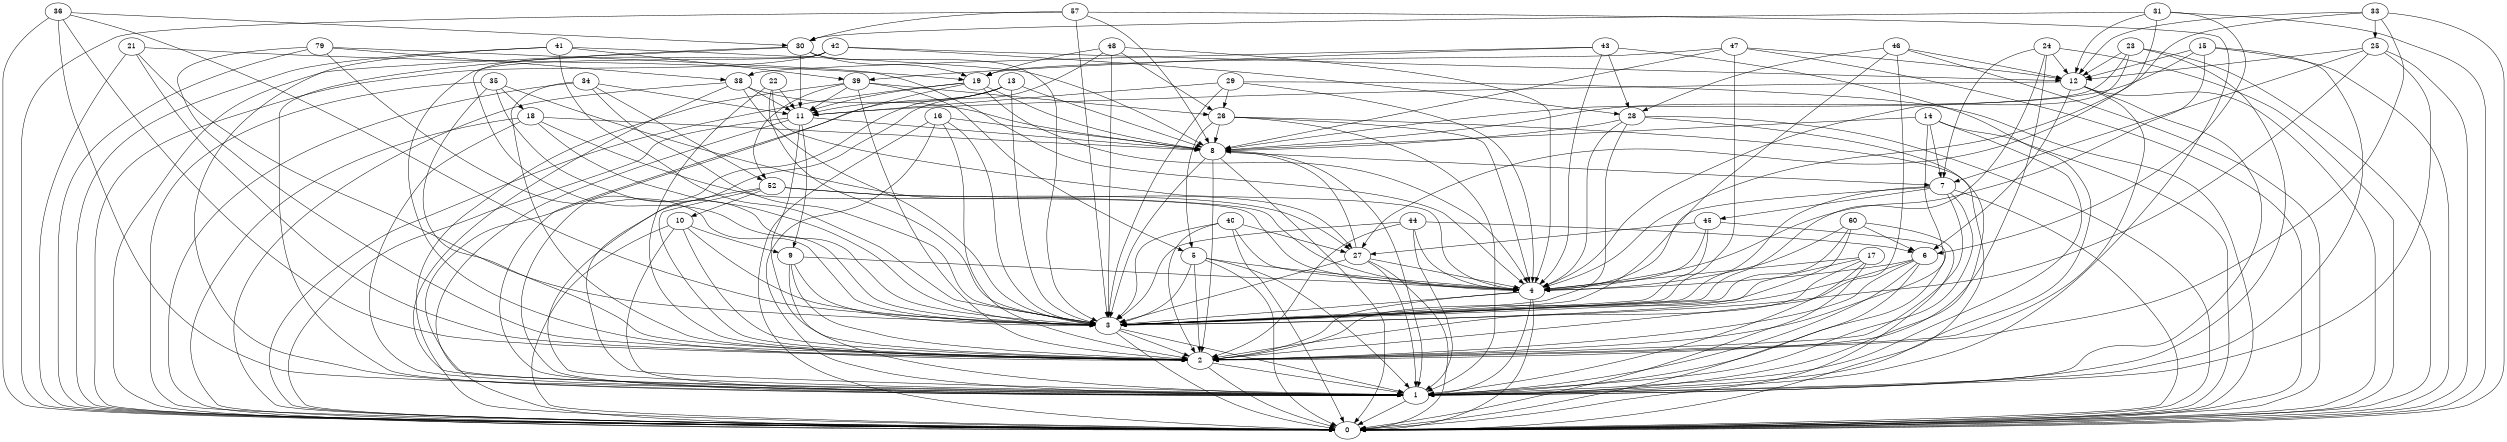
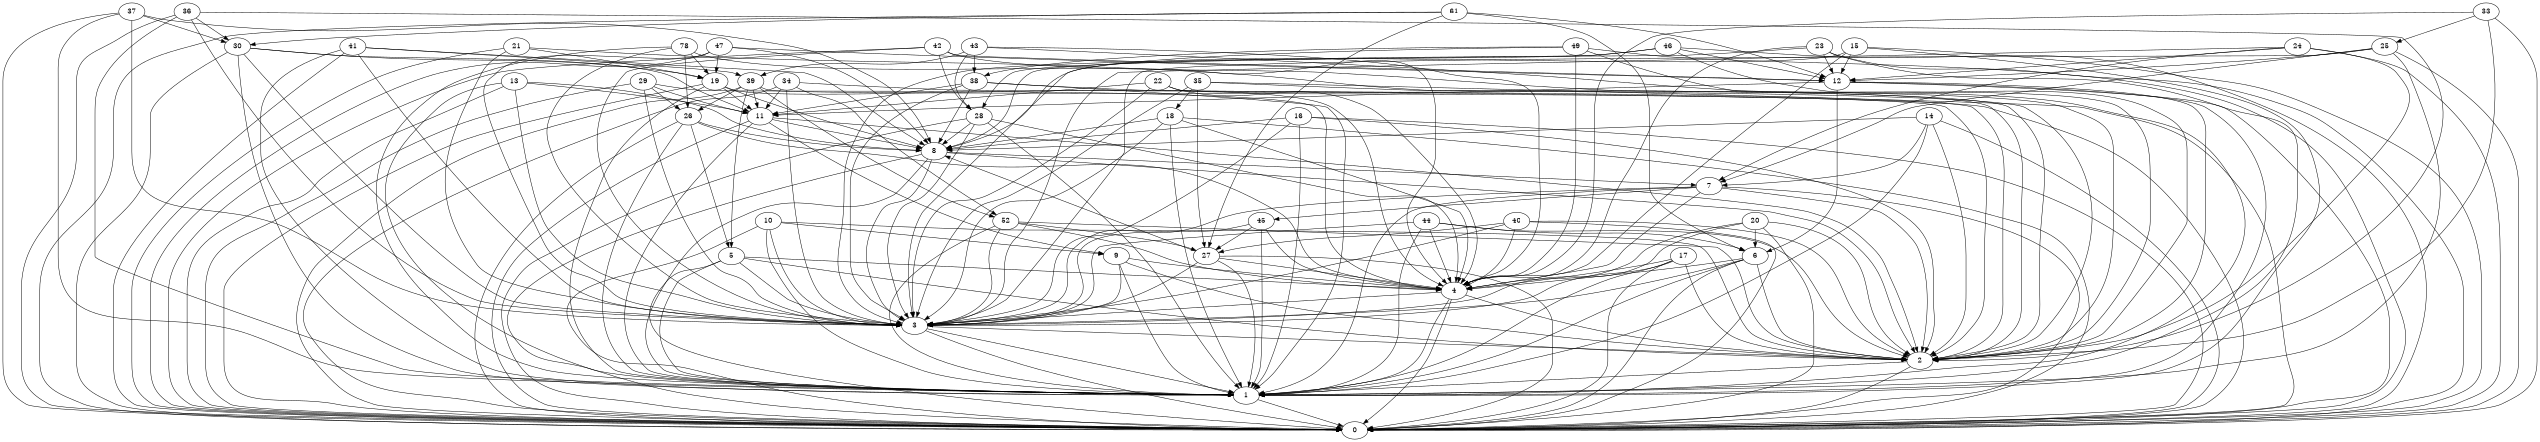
(1075, 12) -> (132, 12)
(2157, 12) -> (1454, 12)
(2200, 20) -> none
(320, 47) -> (1576, 47)
(1112, 47) -> (684, 47)
(720, 206) -> (991, 290)
(1853, 221) -> (1755, 221)
